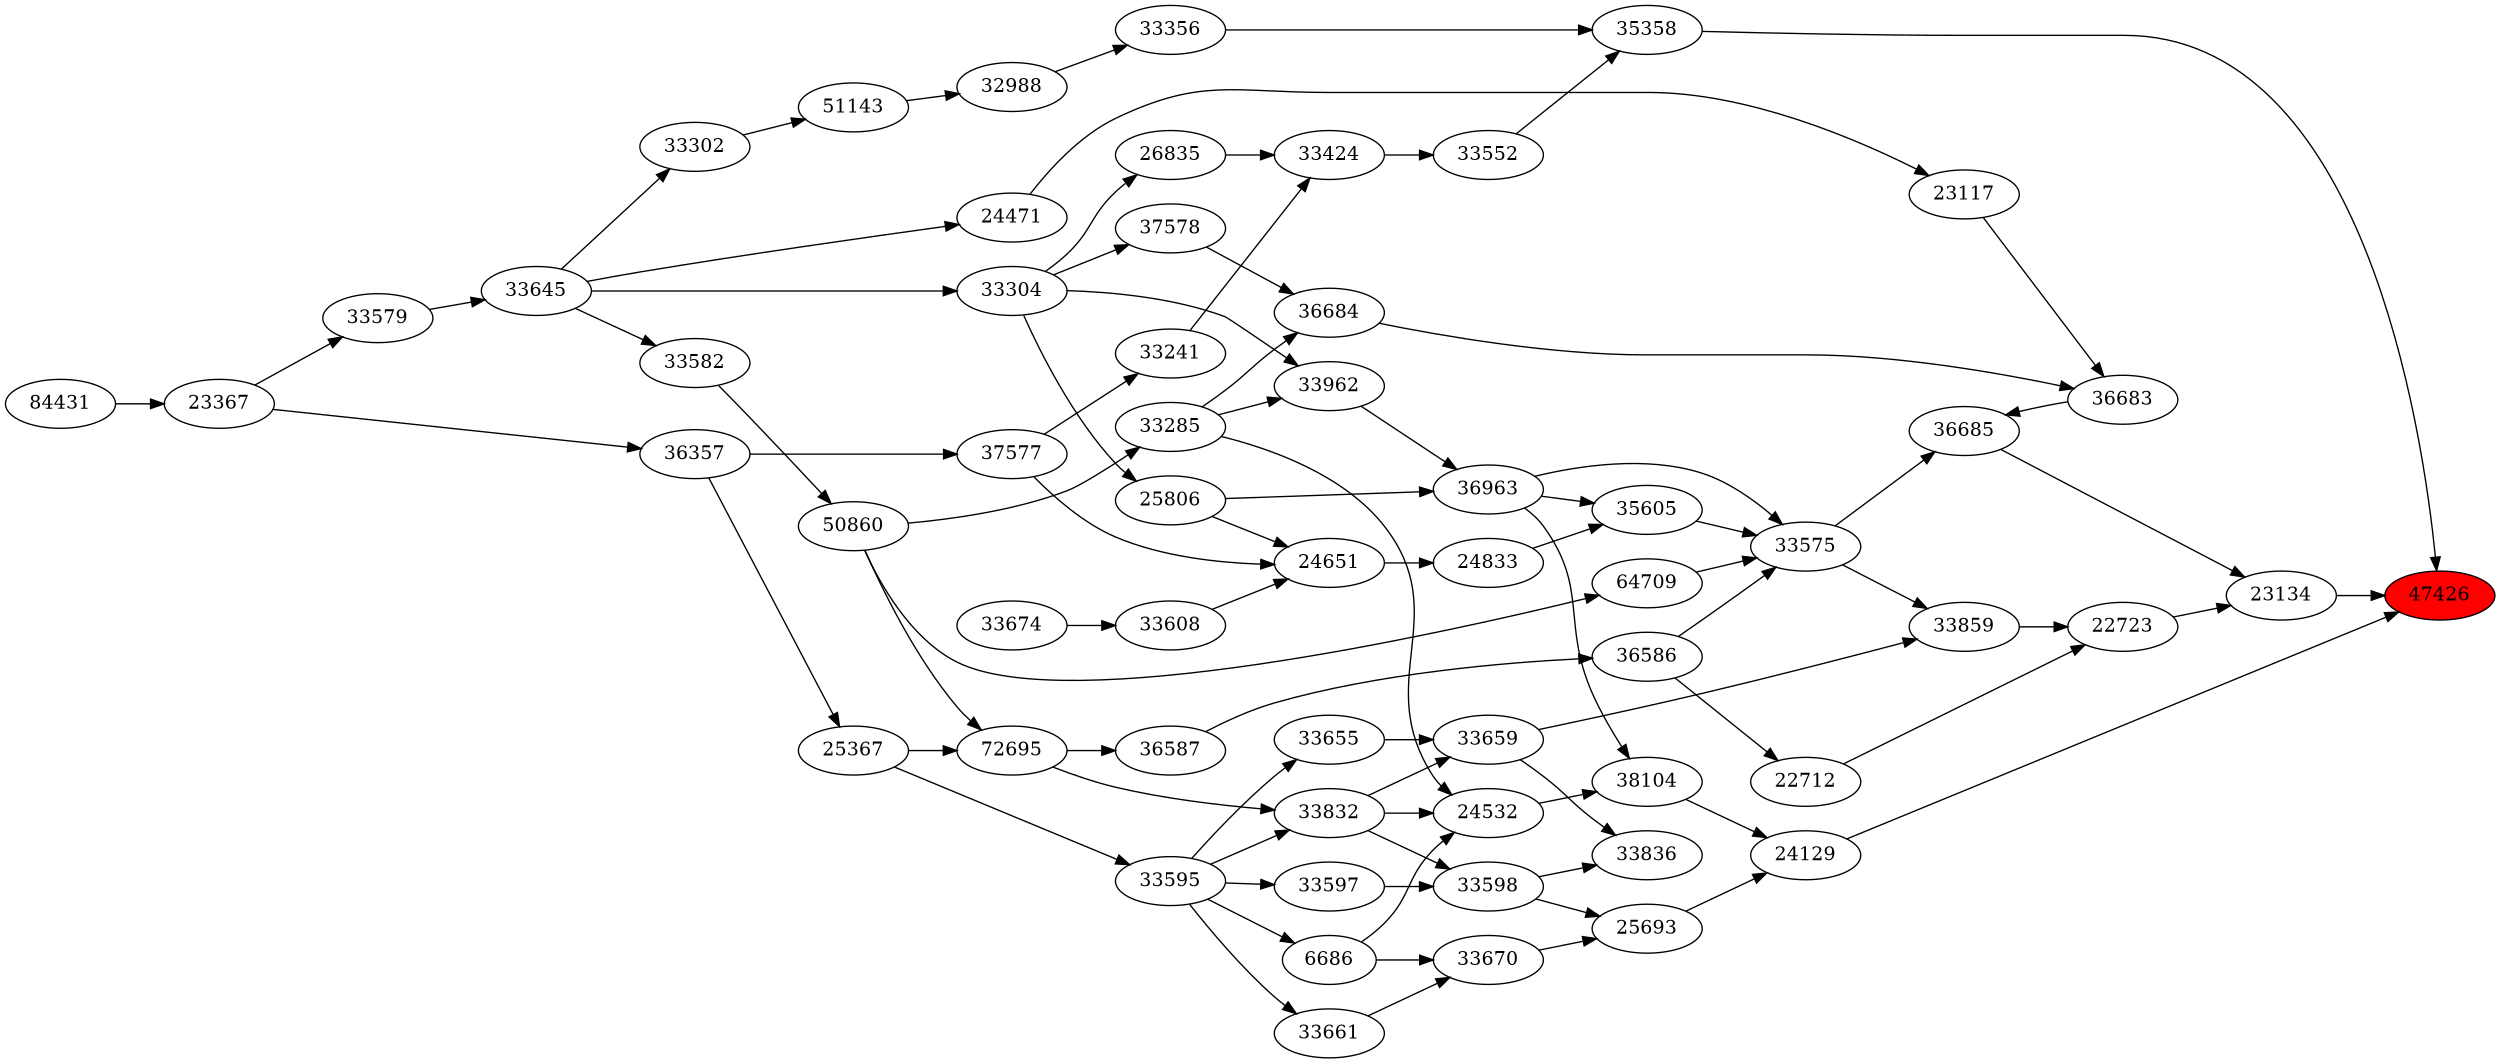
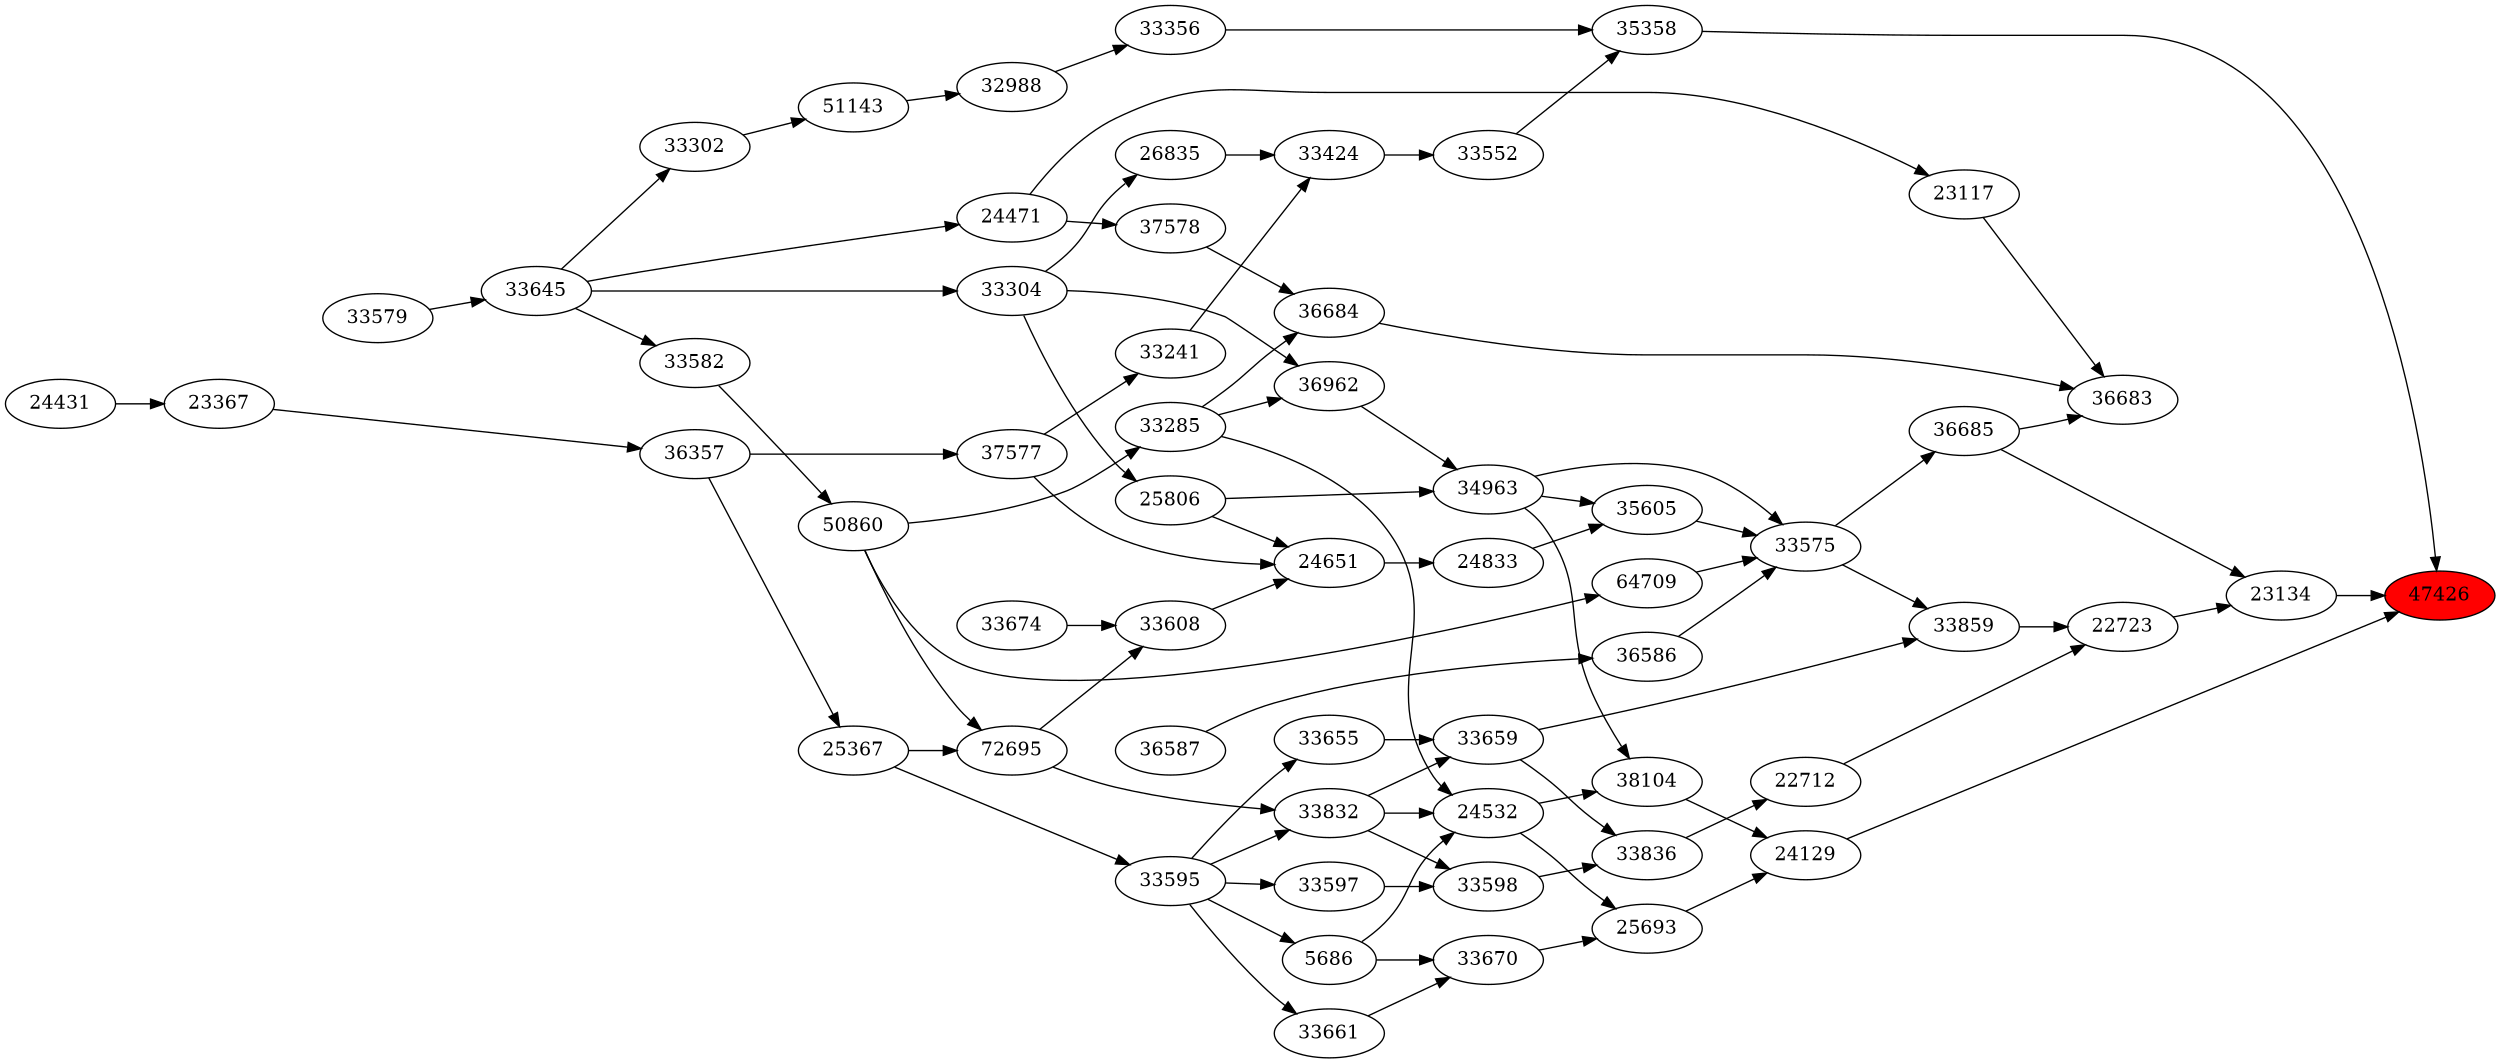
(1085, 262) -> (1082, 222)
(293, 364) -> none
(1329, 386) -> (1329, 386)
(61, 404) -> (61, 404)
(2044, 406) -> (2044, 425)
(1488, 490) -> (1488, 490)
(1721, 715) -> (1717, 823)
(1084, 751) -> (1086, 692)
(1561, 906) -> (1559, 863)
(1329, 960) -> (1329, 960)
